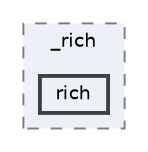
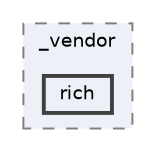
(74, 42) -> (78, 42)
